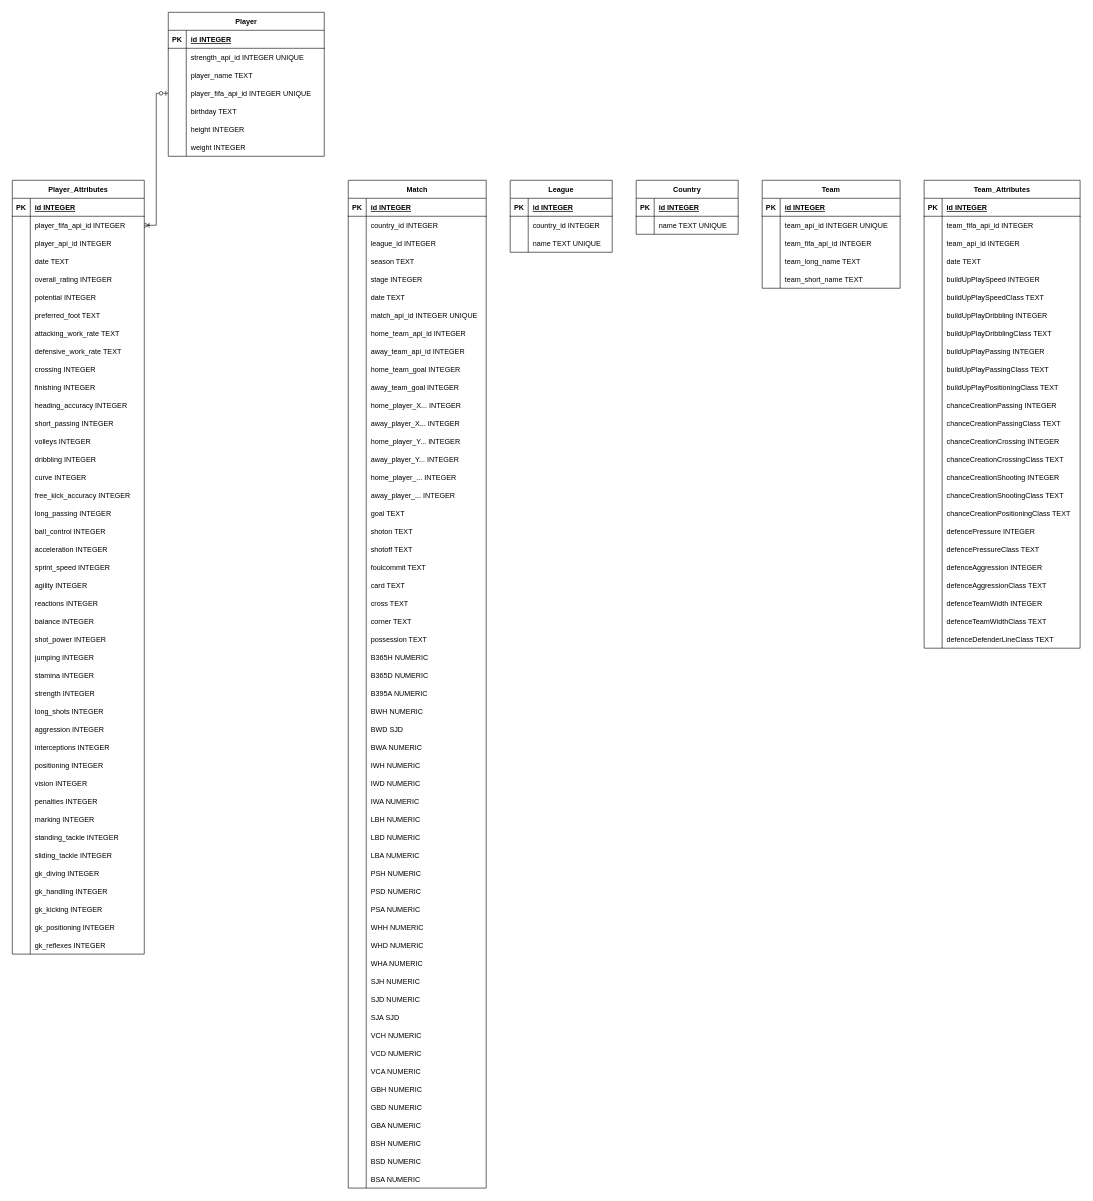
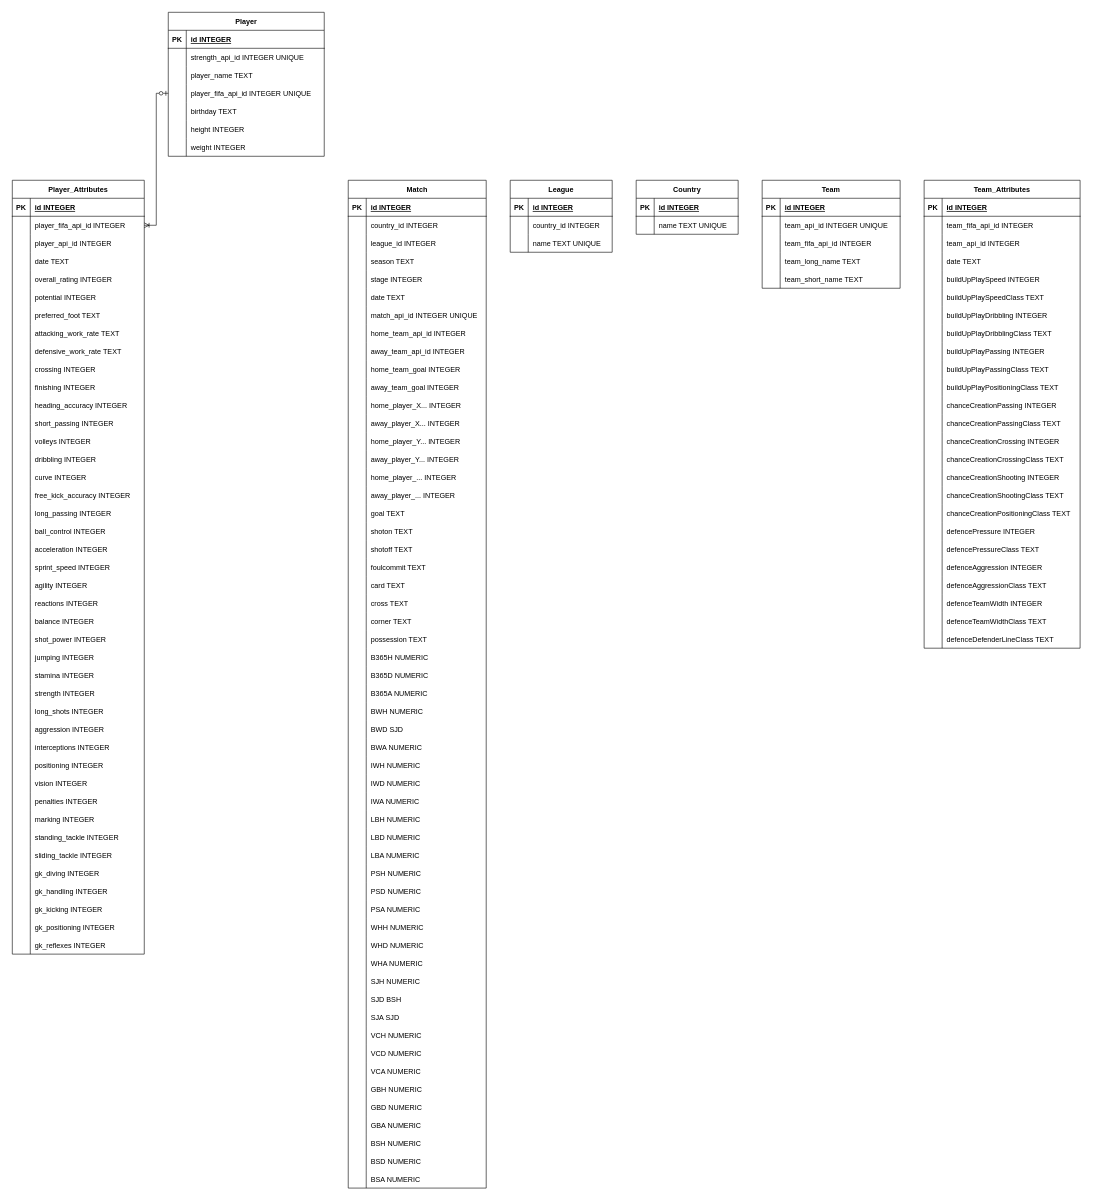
(397, 694) -> (397, 694)
(393, 1000) -> (385, 1000)
